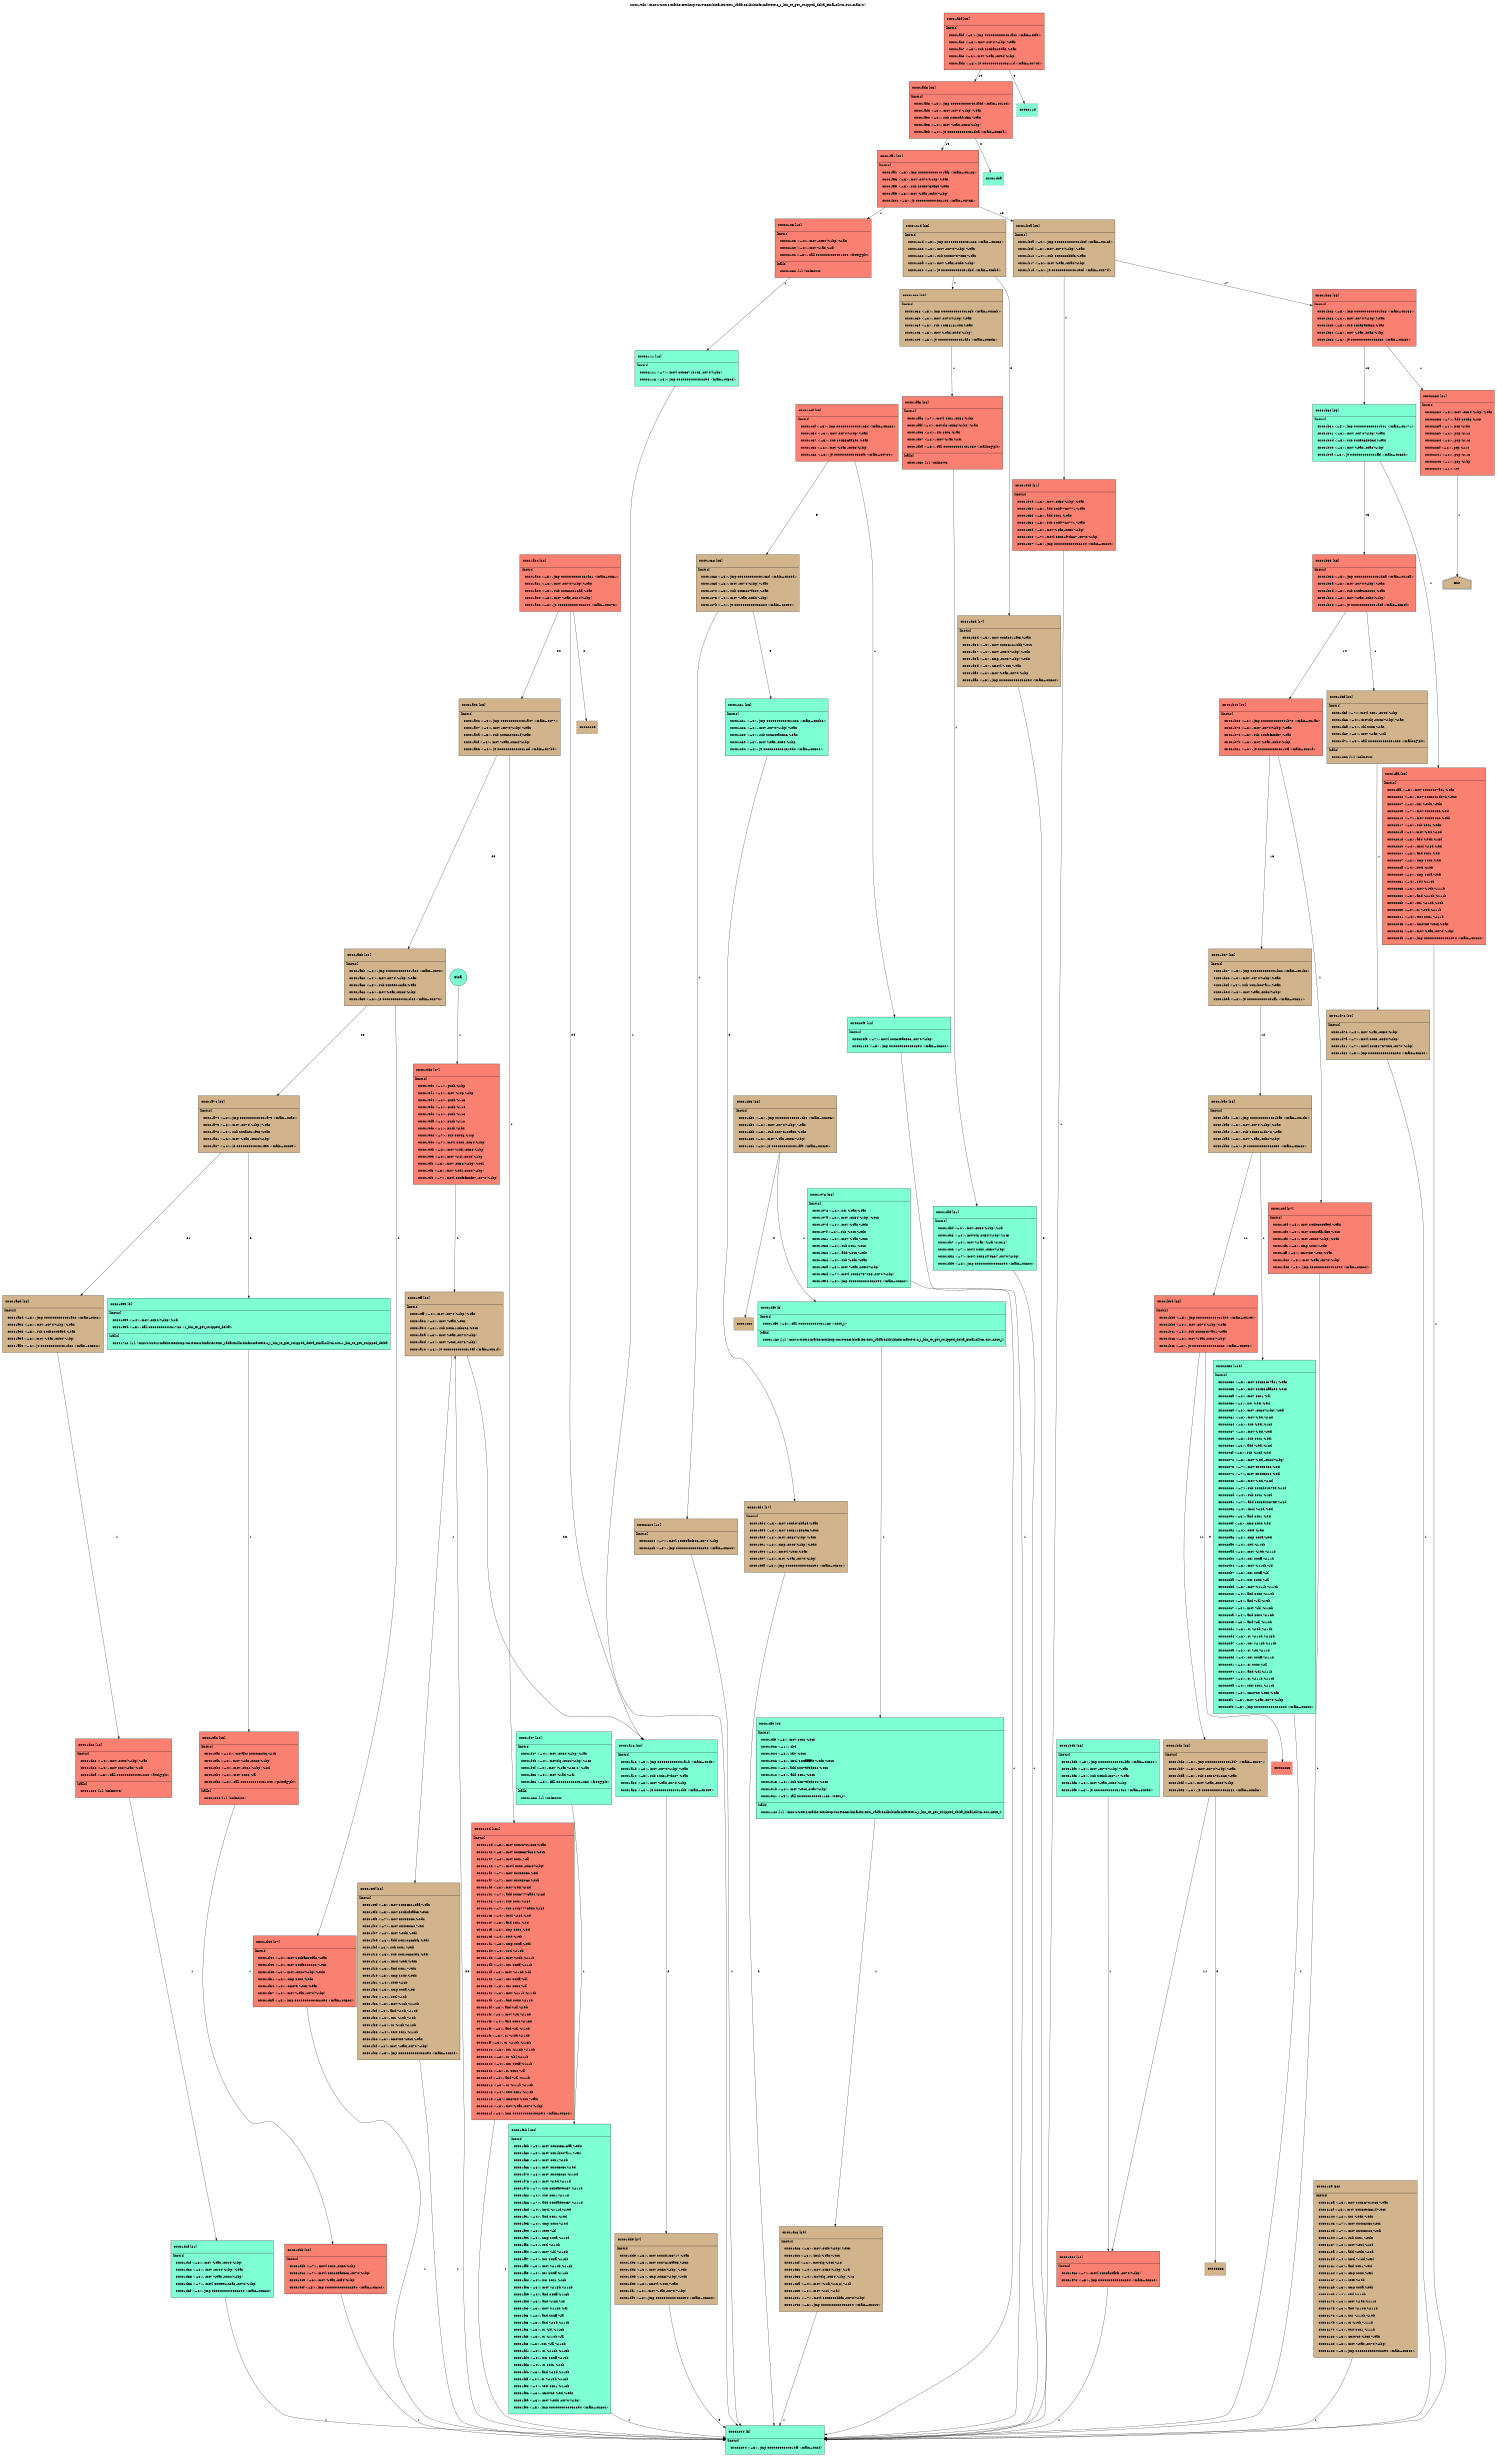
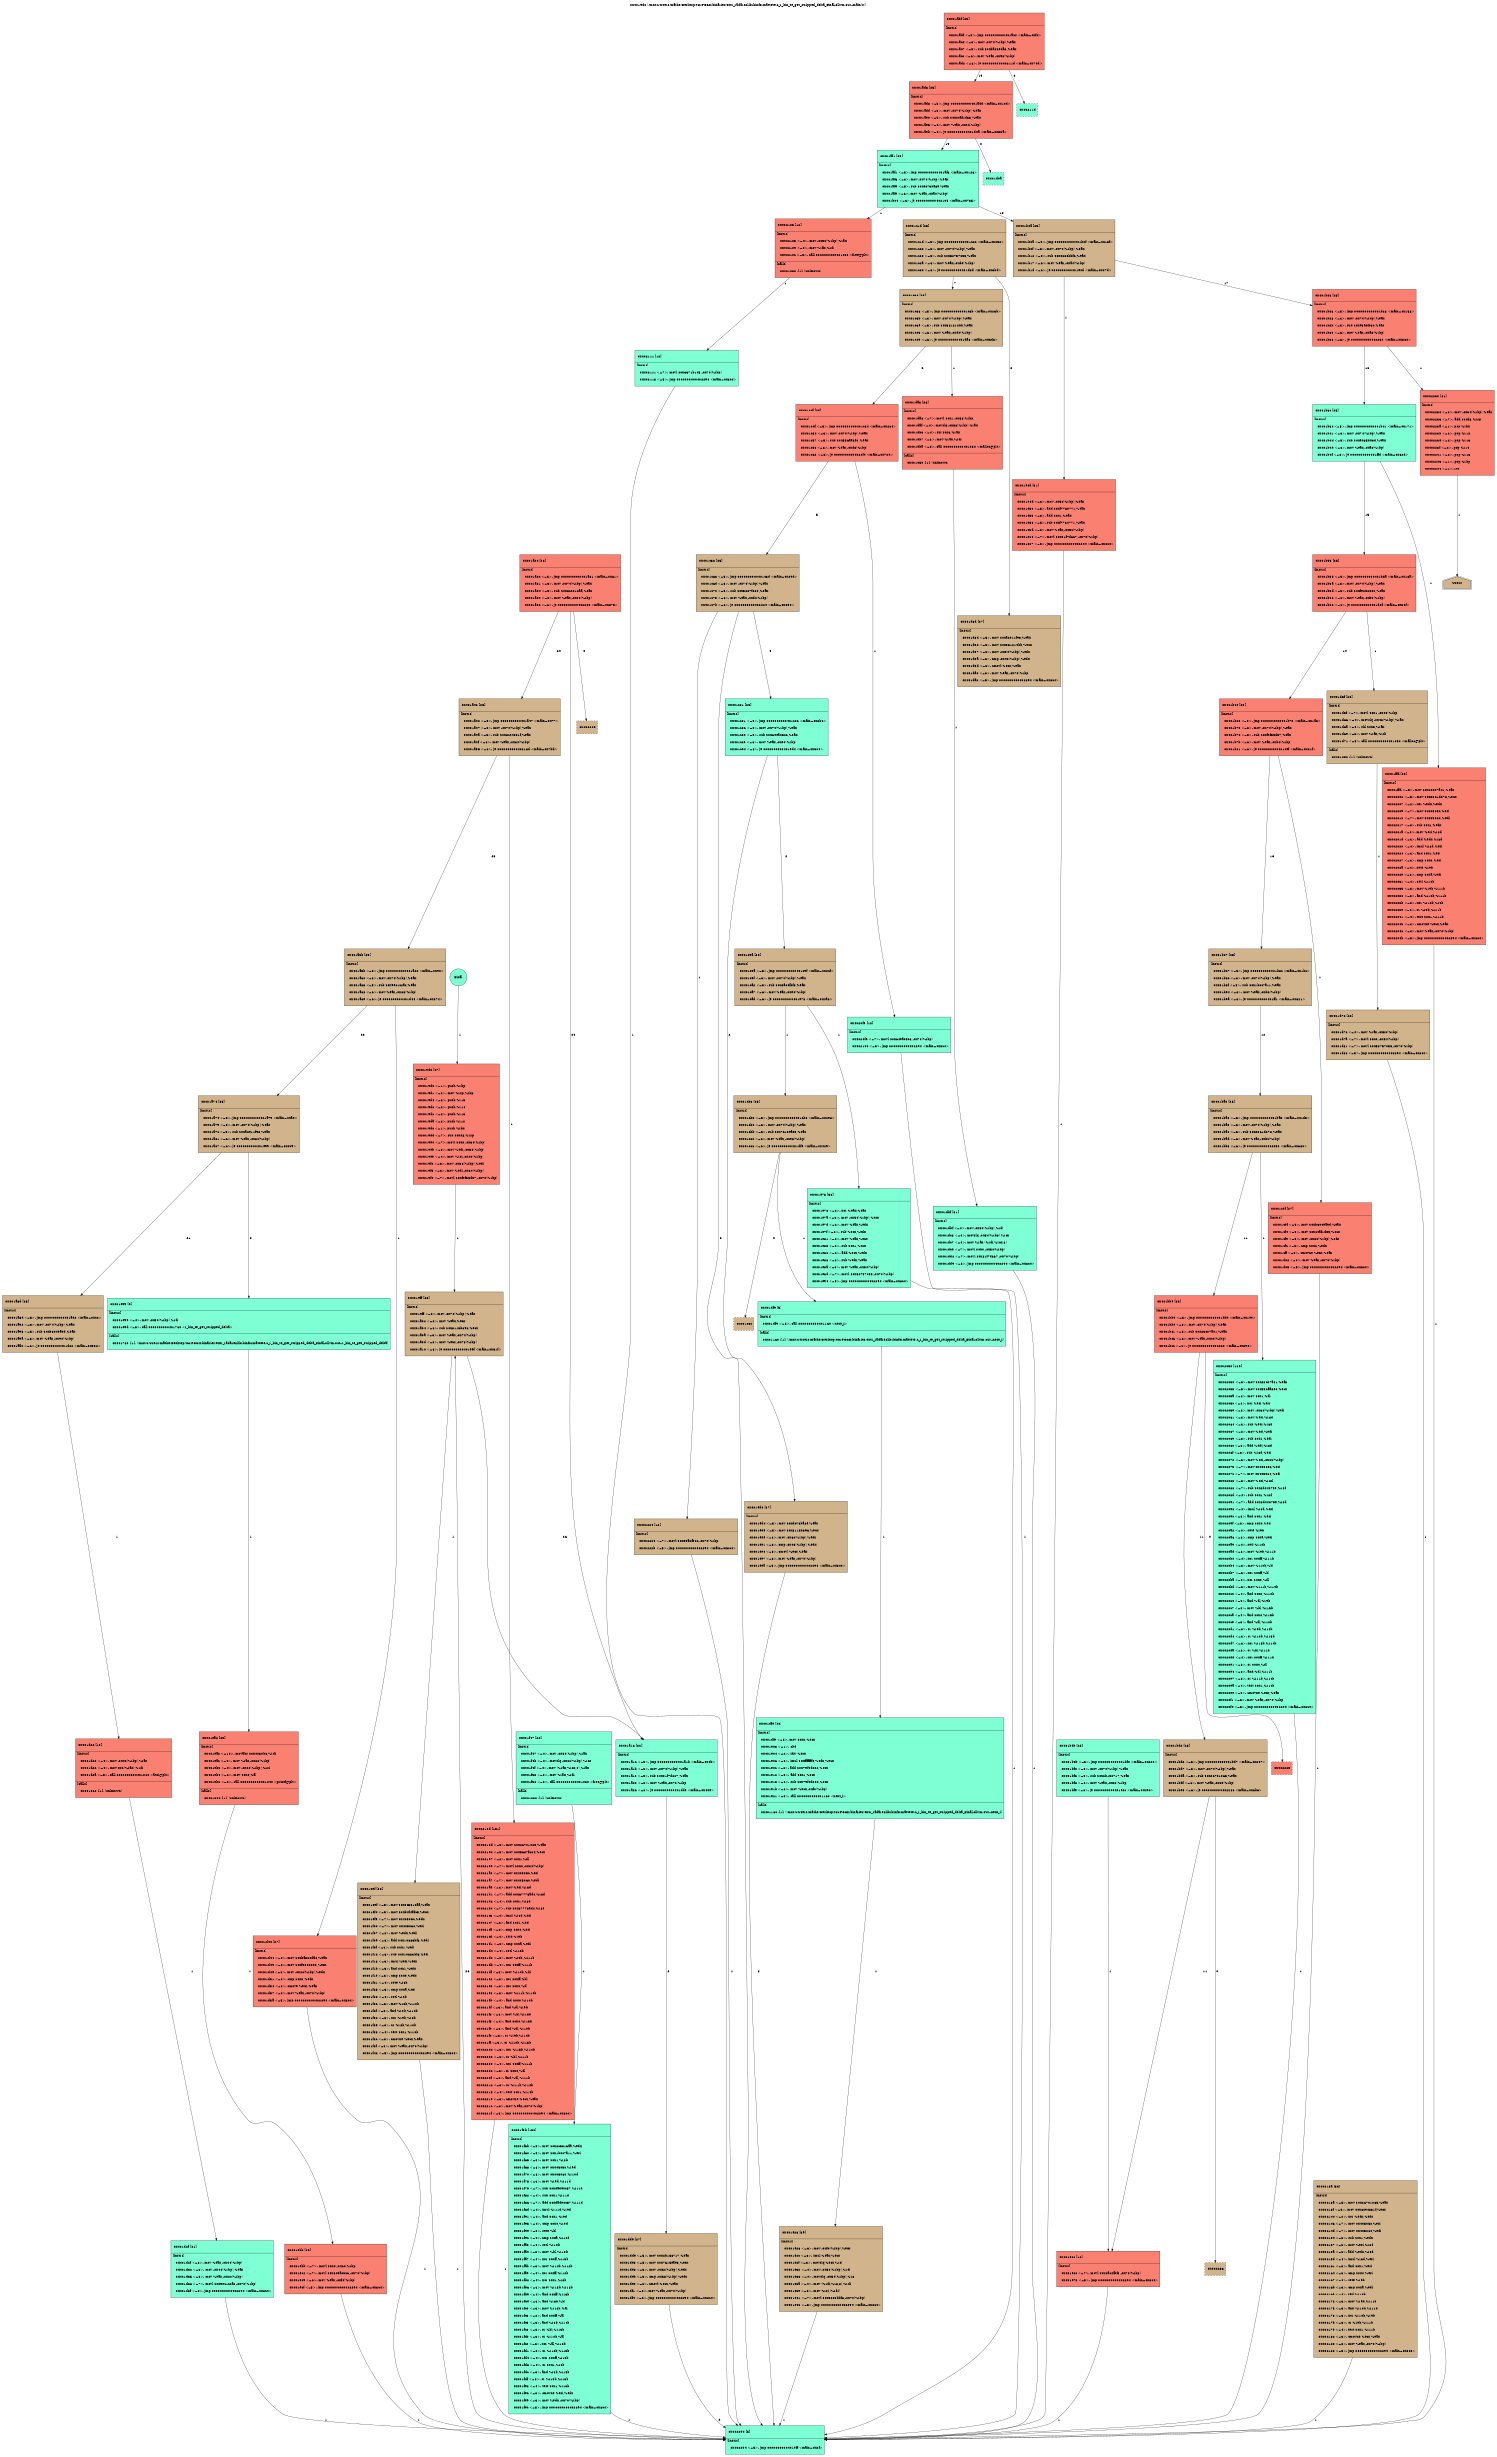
(928, 179) -> (928, 179)
none -> (900, 374)
(1457, 583) -> (1457, 583)
none -> (785, 977)
(1042, 1657) -> (741, 1509)
